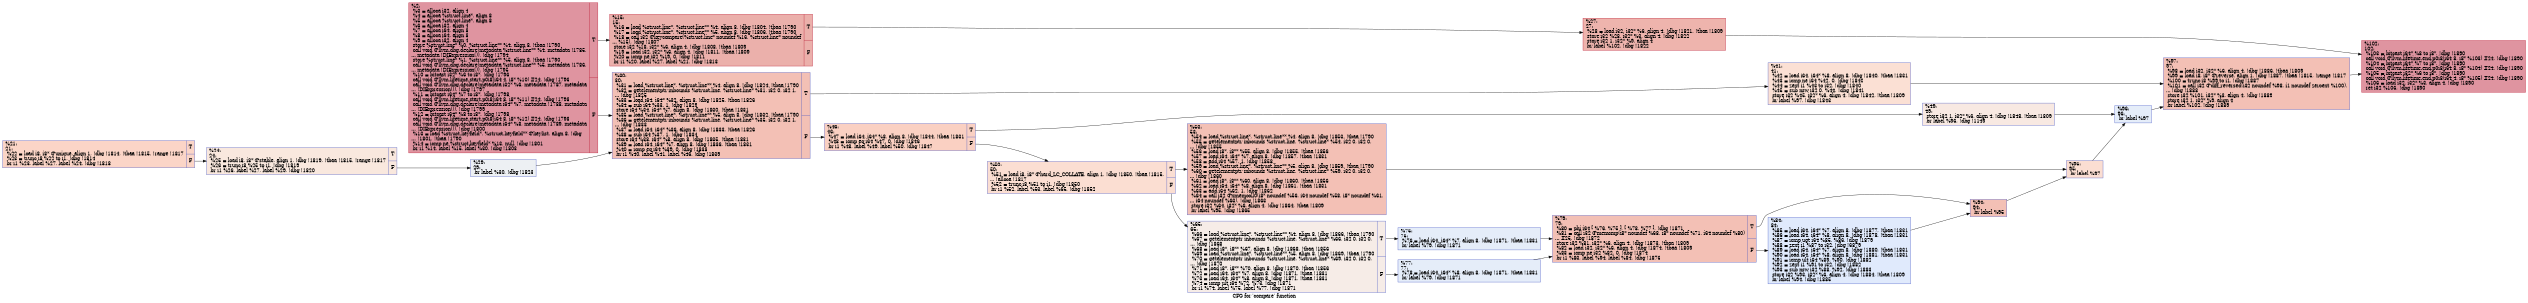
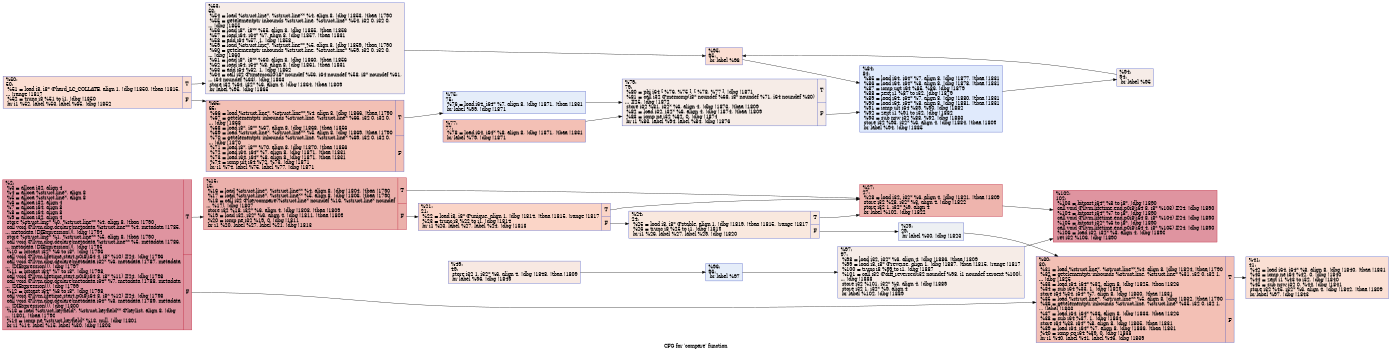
(636, 42) -> (230, 206)
(2035, 84) -> none
(2257, 84) -> (931, 272)
(1955, 121) -> (481, 279)
(631, 125) -> (1056, 309)
(900, 137) -> none
(2108, 143) -> (799, 71)
(1287, 169) -> (305, 48)
(2085, 174) -> (724, 61)
(1008, 180) -> (24, 95)
(1857, 195) -> none
none -> (733, 201)
(1988, 208) -> (1135, 78)
none -> (411, 217)
none -> (838, 217)
(1654, 239) -> (724, 102)
(1431, 246) -> (476, 110)
(1816, 246) -> (908, 94)
(1287, 257) -> (305, 136)
(1469, 271) -> (514, 131)
(1390, 275) -> none
